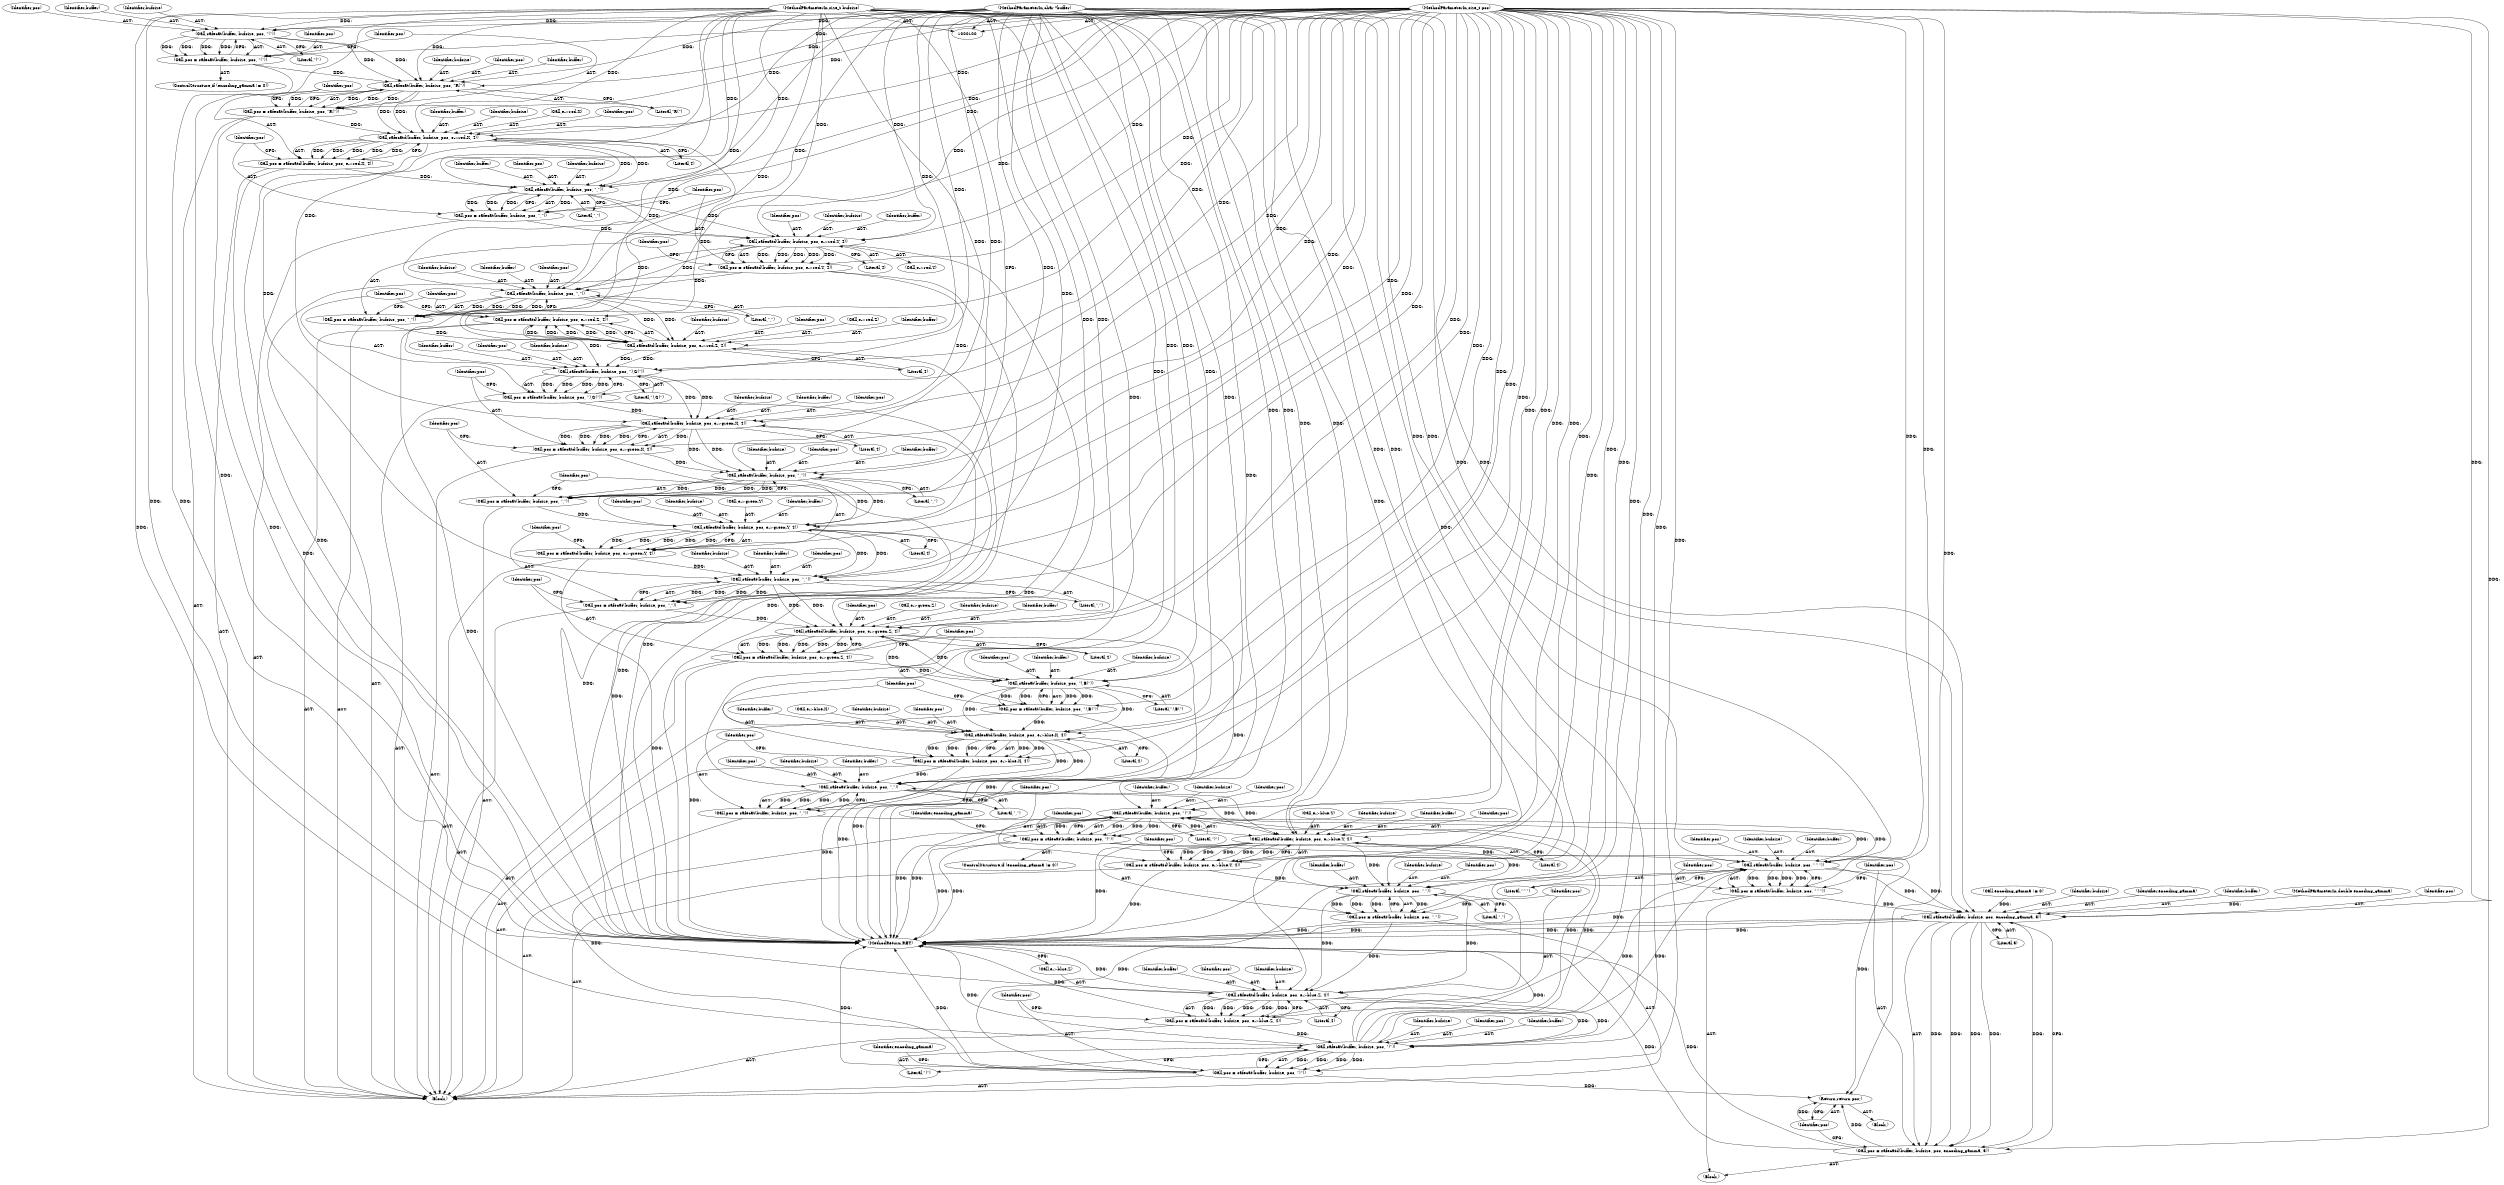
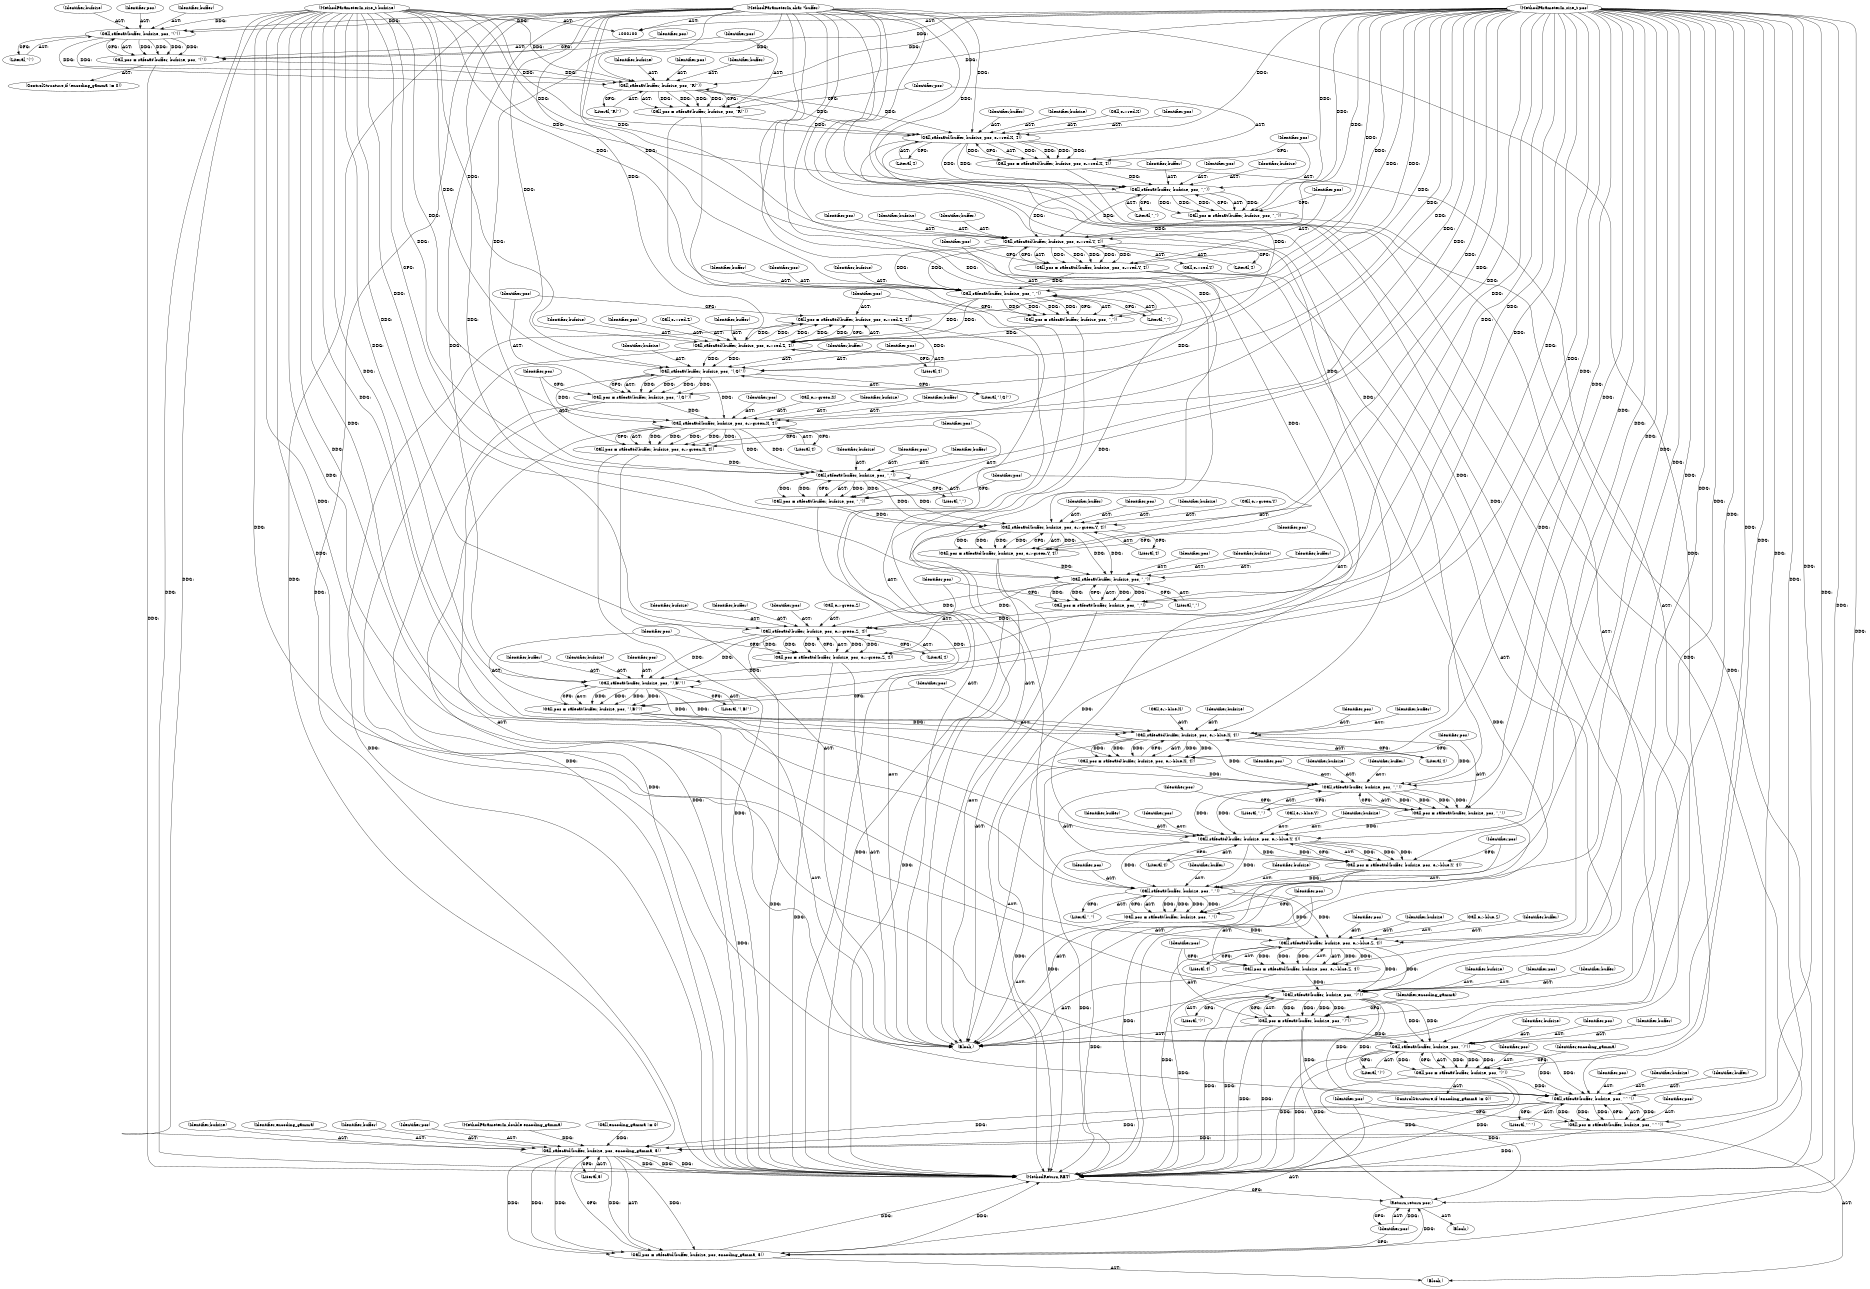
none -> (818, 398)
(985, 948) -> (1221, 1190)
(1299, 1008) -> (1322, 956)
